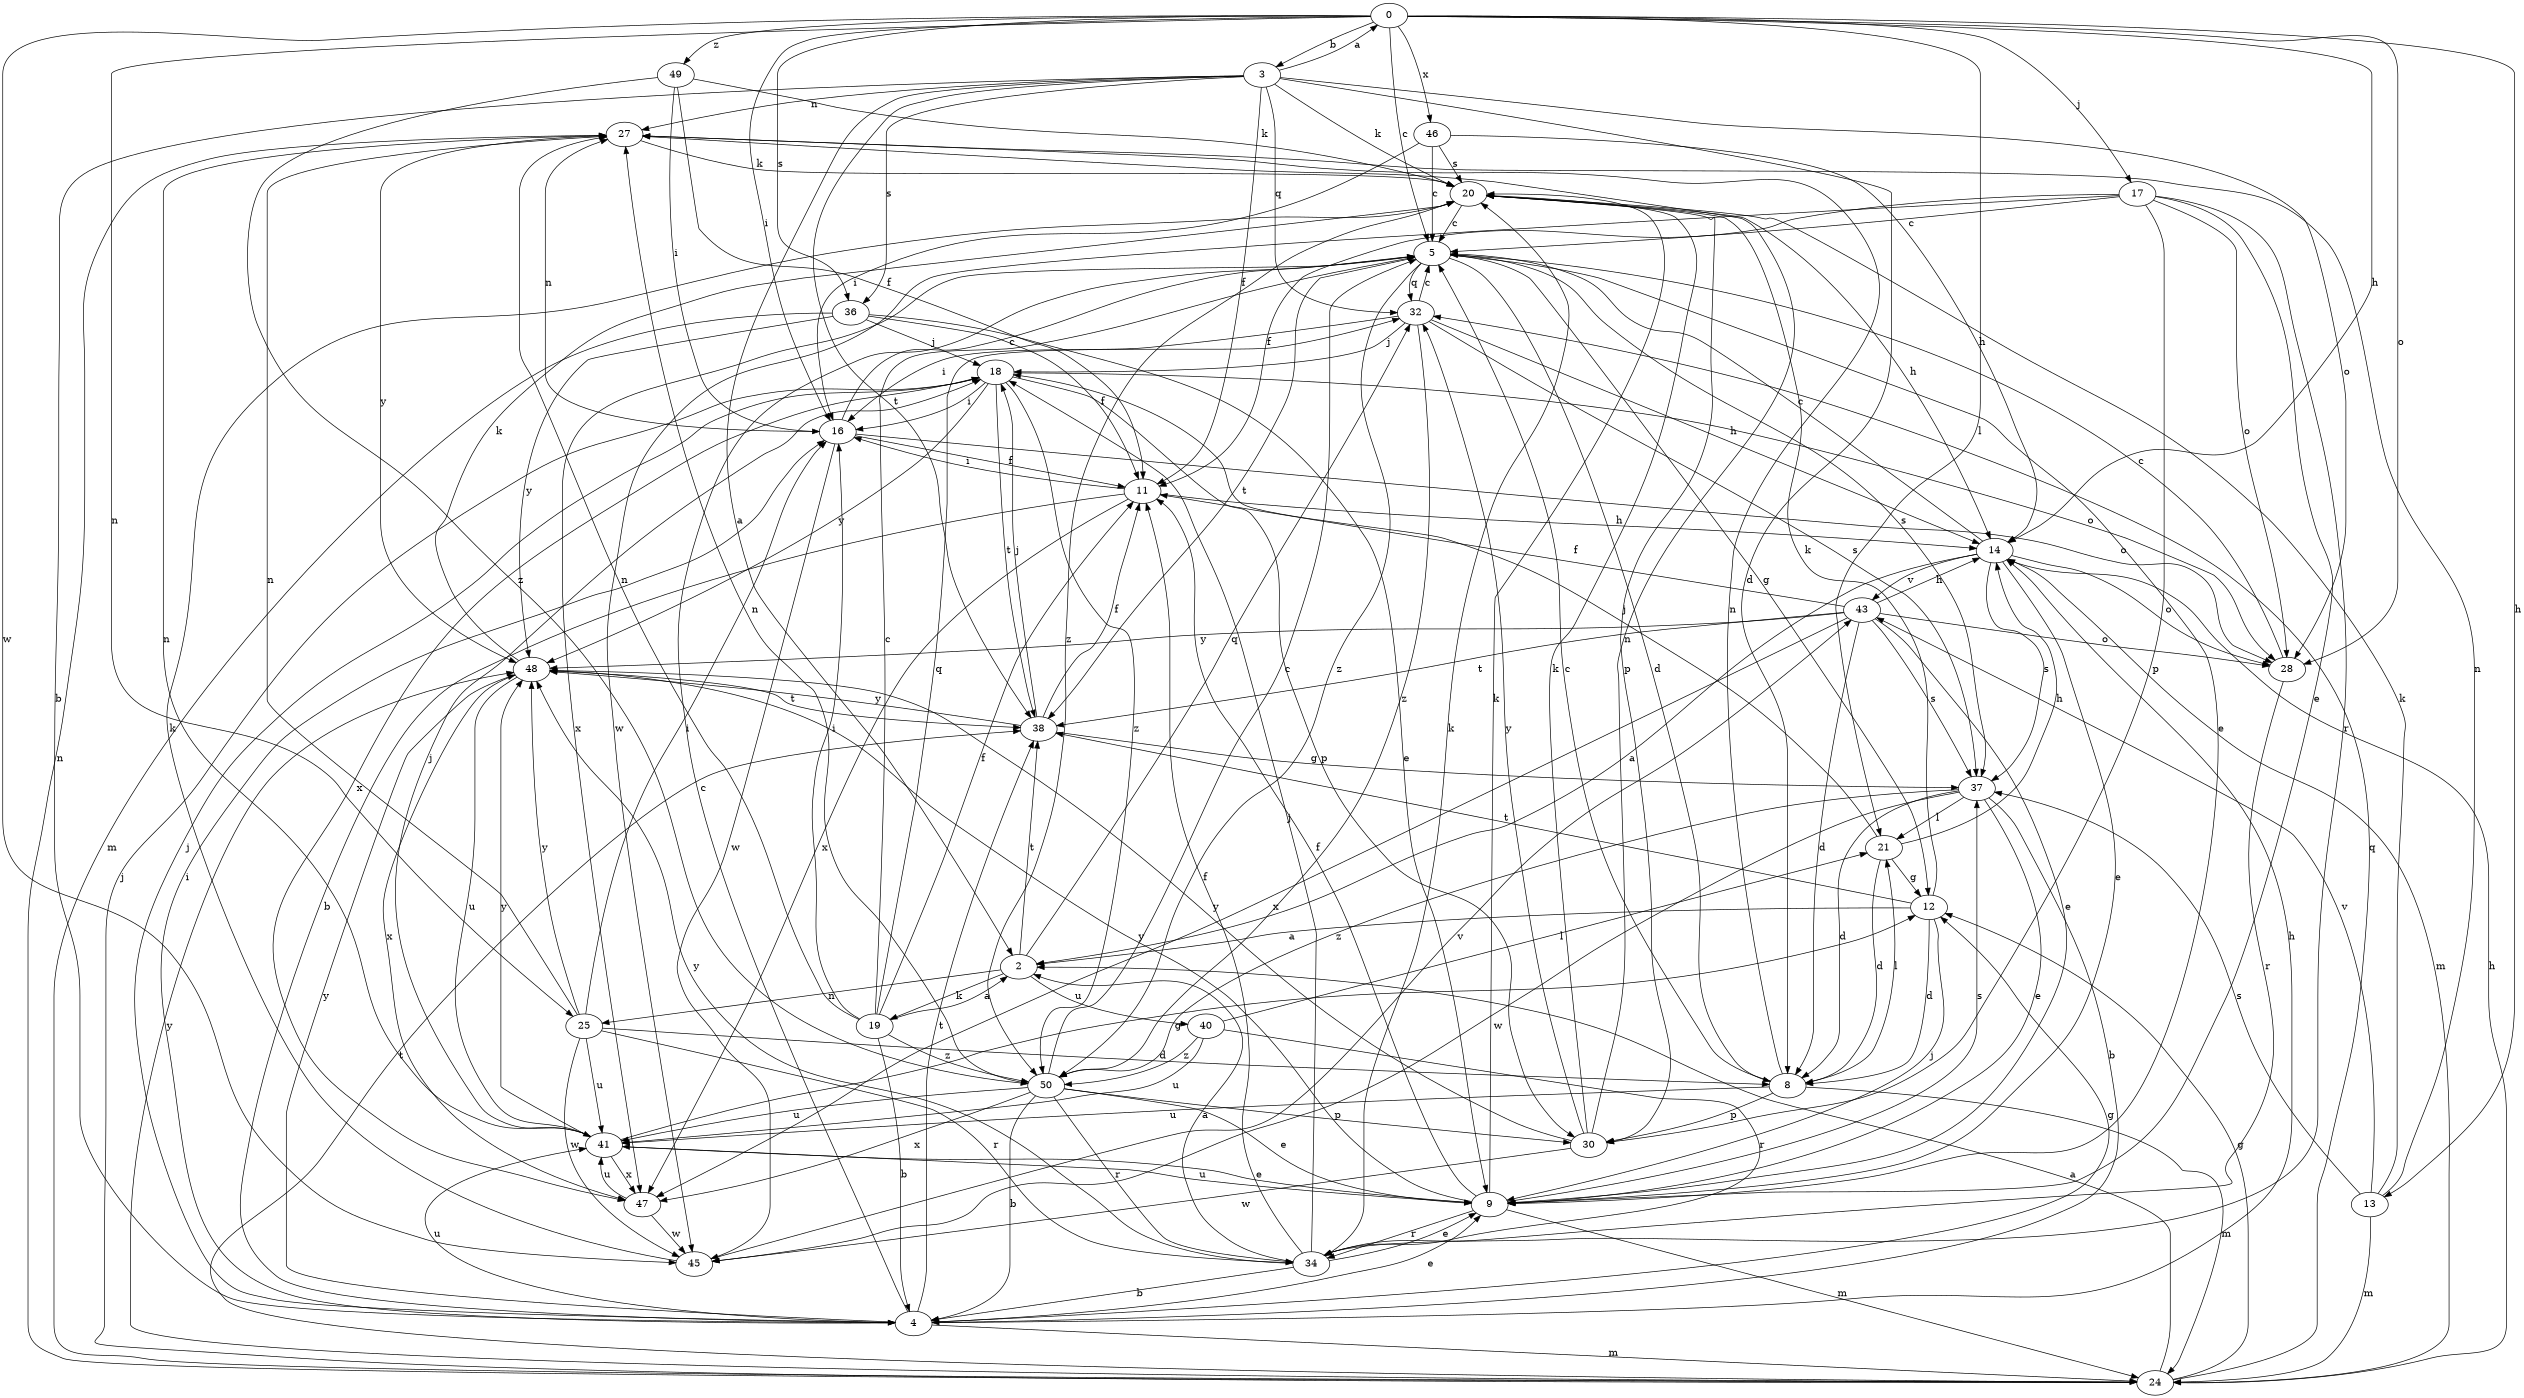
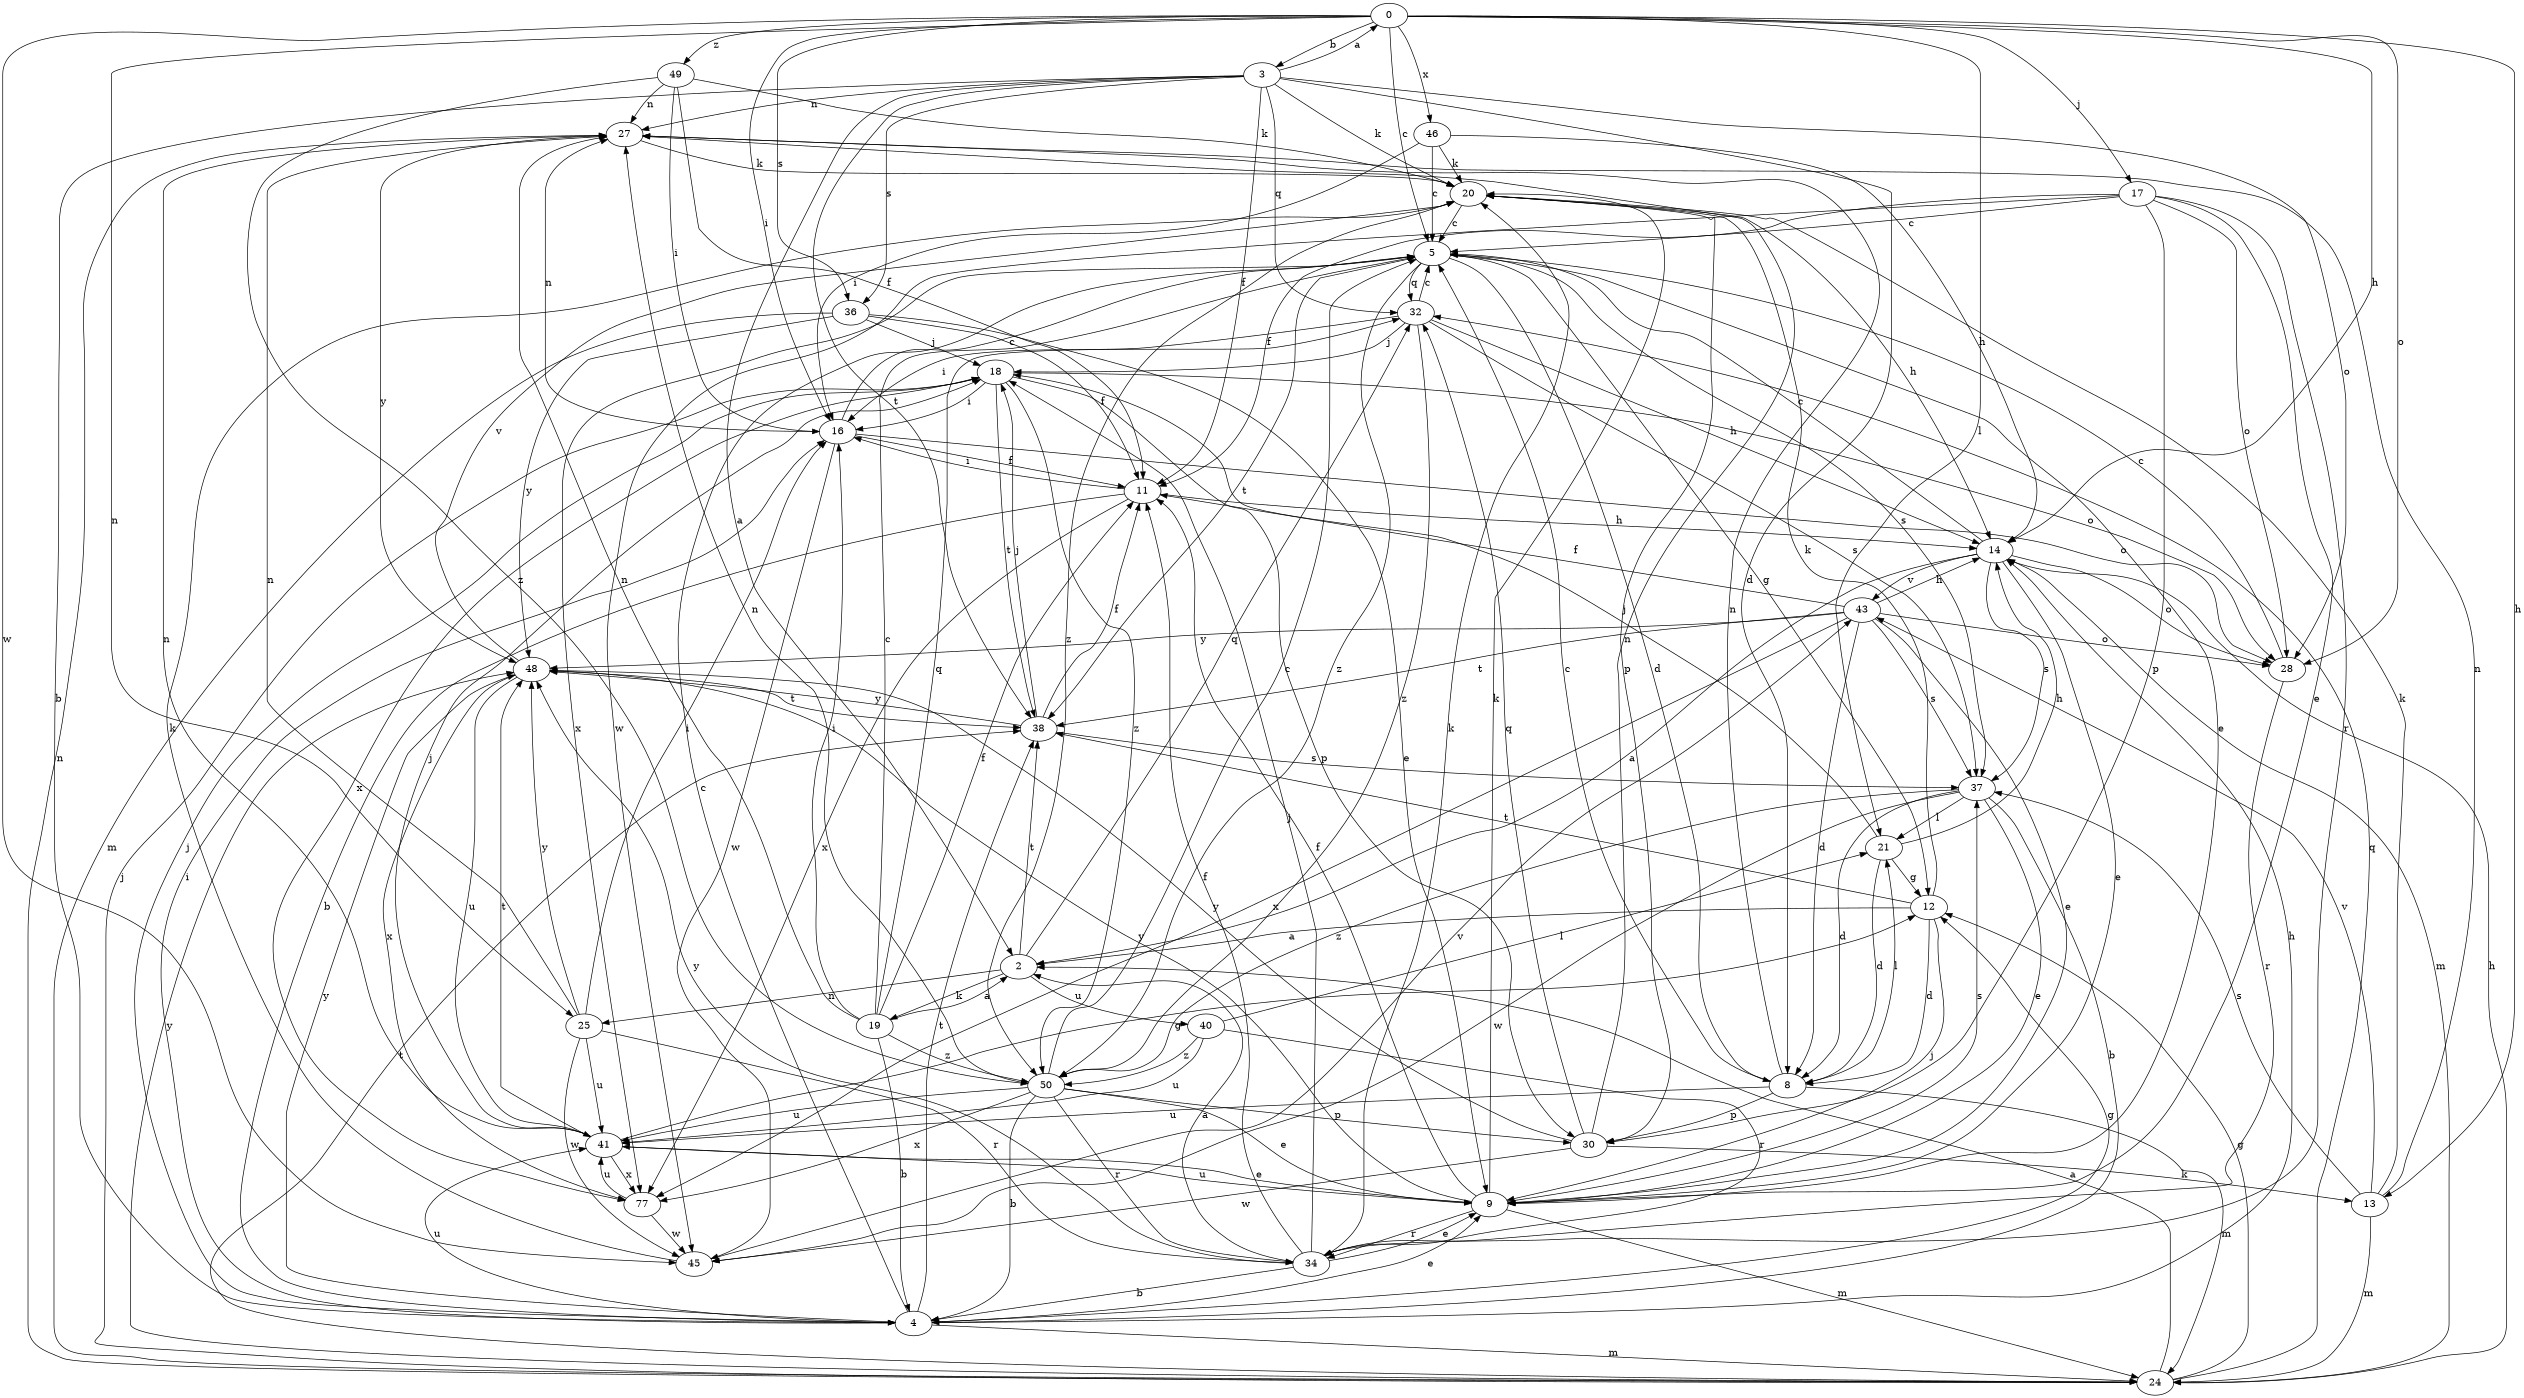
none -> (646, 101)
(1455, 164) -> (1455, 164)
(499, 432) -> (499, 432)
(788, 547) -> none
(1598, 579) -> (1977, 1162)
(1509, 729) -> (1509, 729)
(1314, 759) -> (1314, 759)
(504, 907) -> (504, 907)
(1182, 1062) -> none
(642, 1205) -> (642, 1205)
